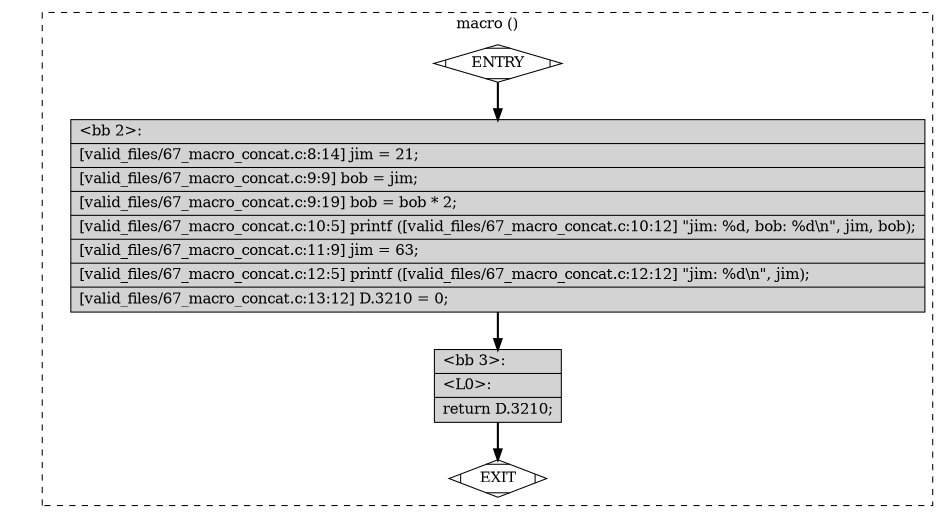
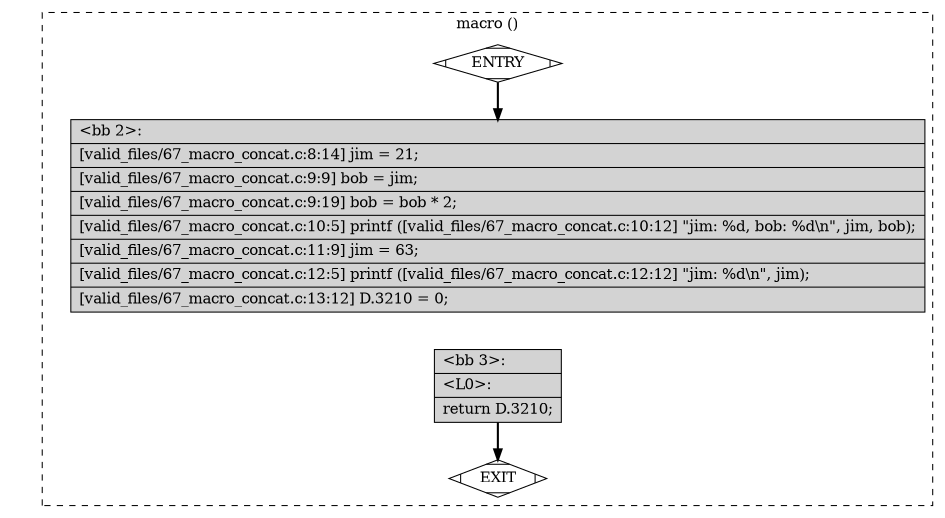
(498, 326) -> none
